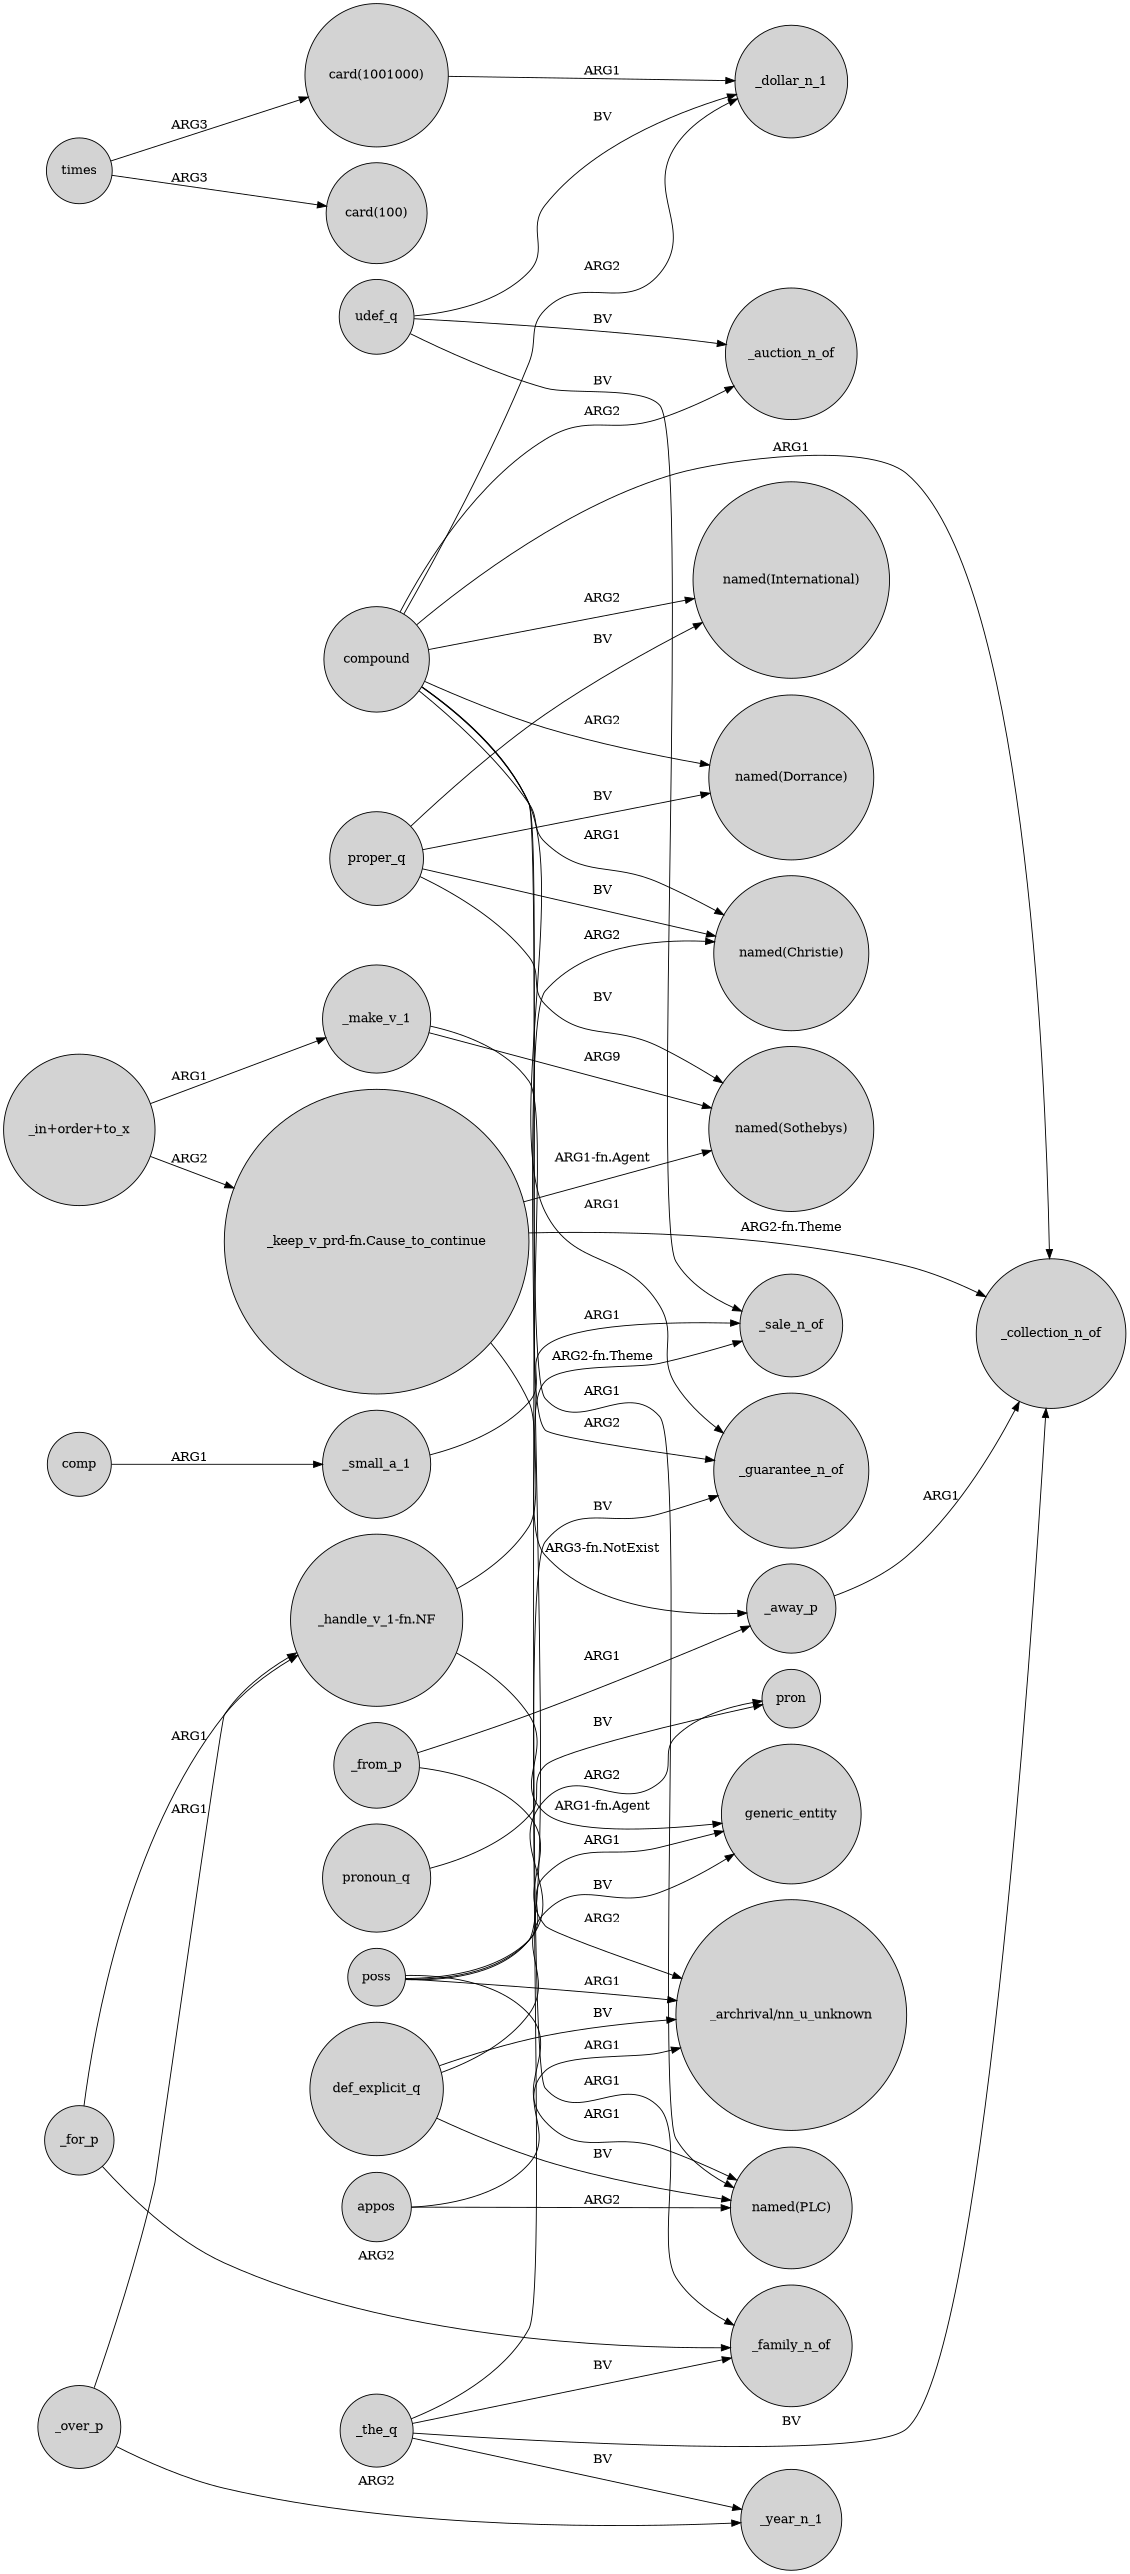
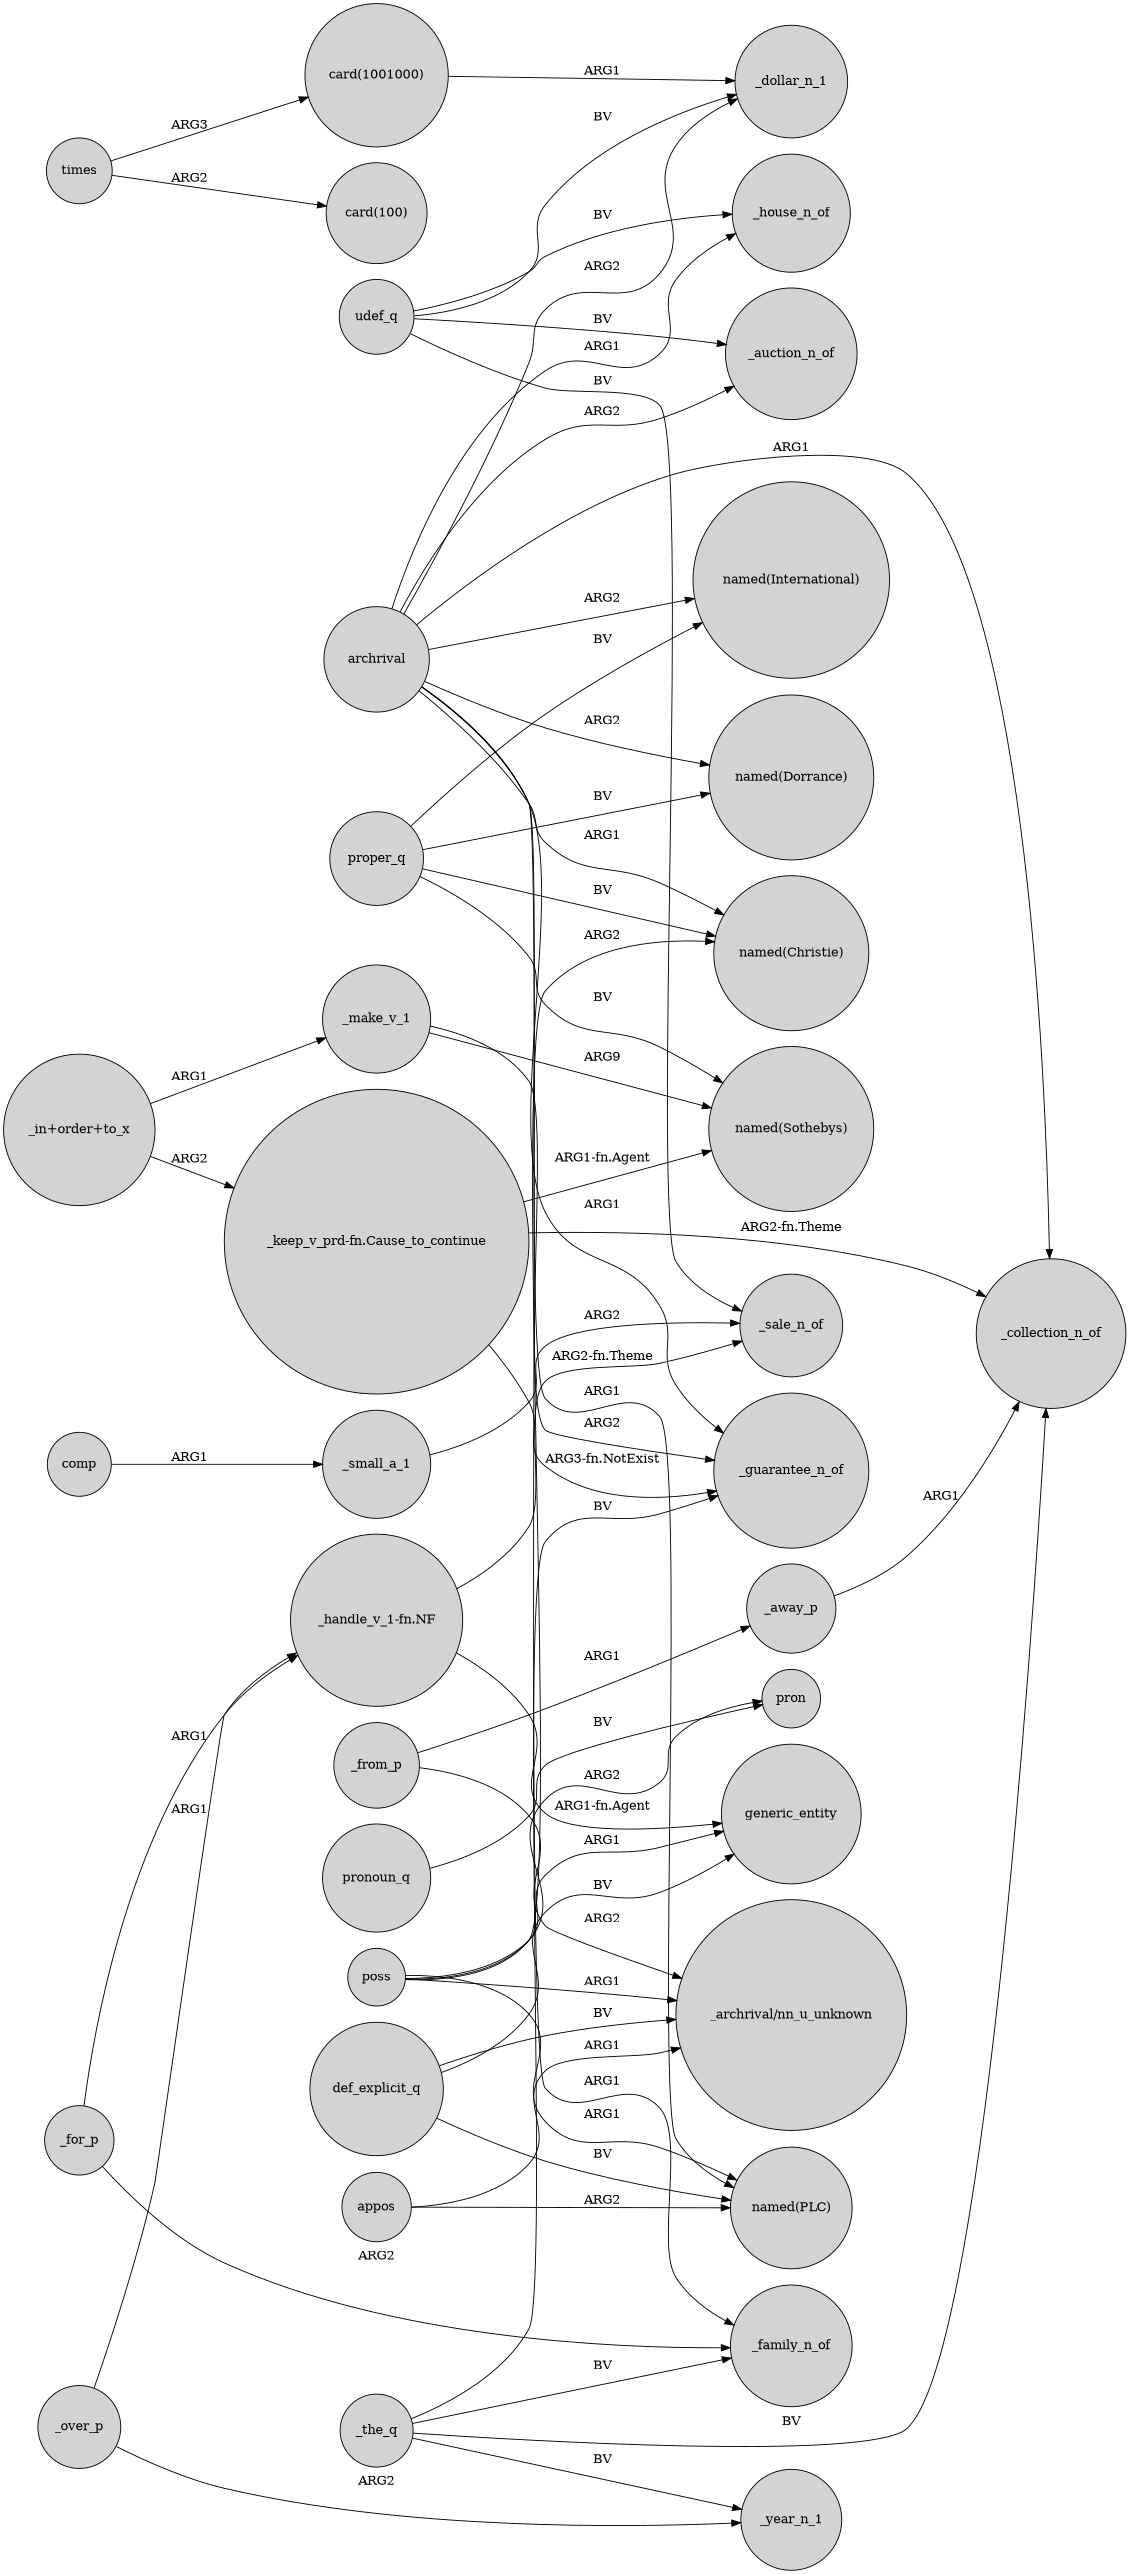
(190, 178) -> (190, 178)
none -> (791, 213)
(377, 659) -> (377, 659)
(602, 1316) -> (602, 1316)
(554, 1563) -> (558, 1475)
